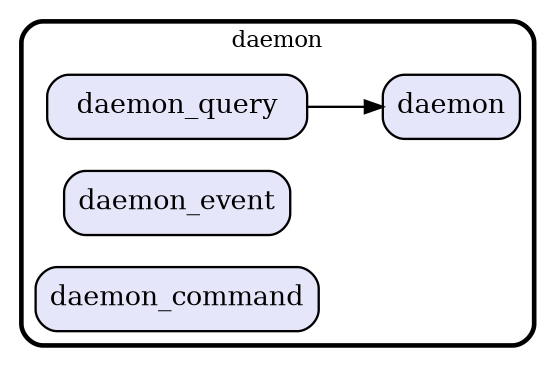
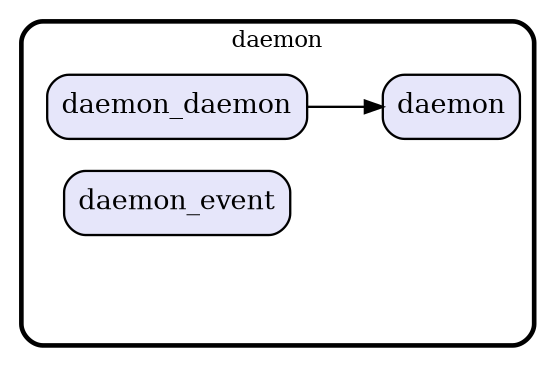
(177, 107) -> (177, 107)
(177, 299) -> none
